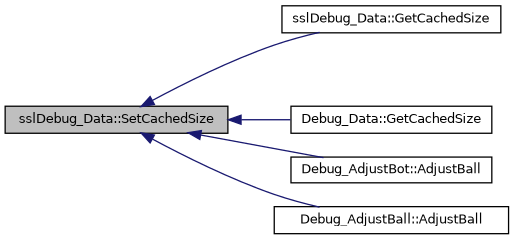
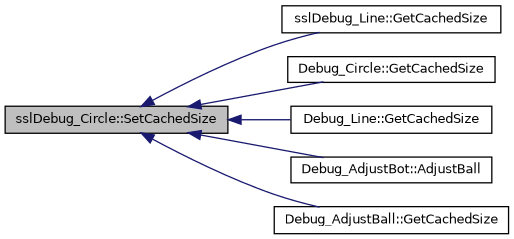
(391, 19) -> (391, 19)
none -> (391, 70)
(117, 120) -> (117, 120)
(391, 120) -> (391, 120)
(391, 220) -> (391, 220)
